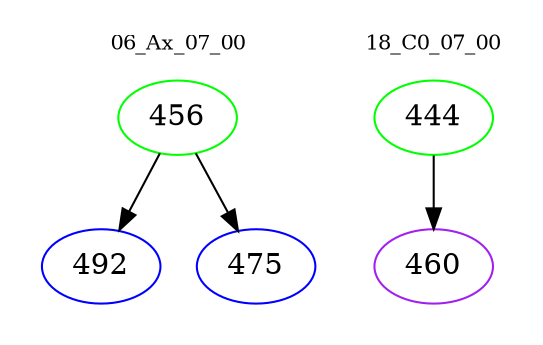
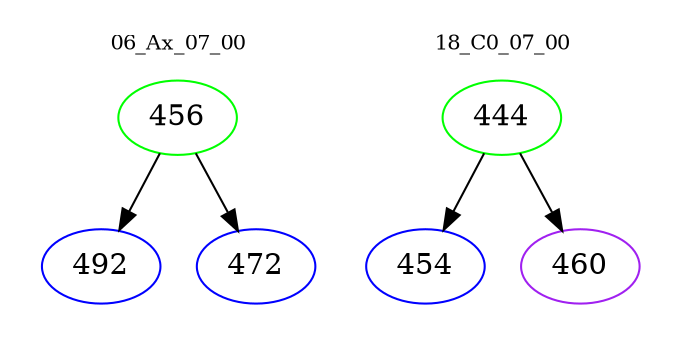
(256, 266) -> (256, 266)
none -> (425, 266)
